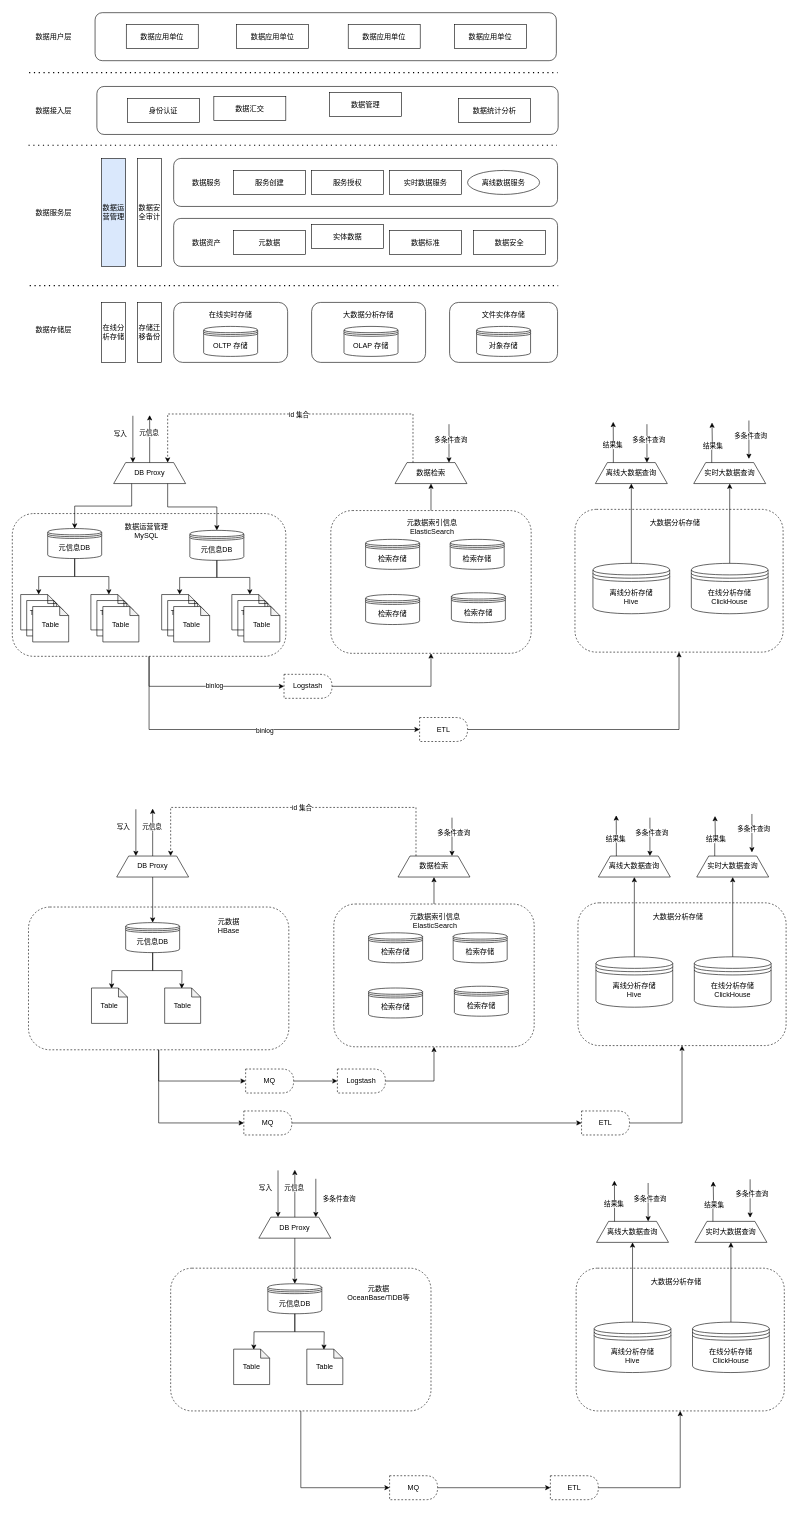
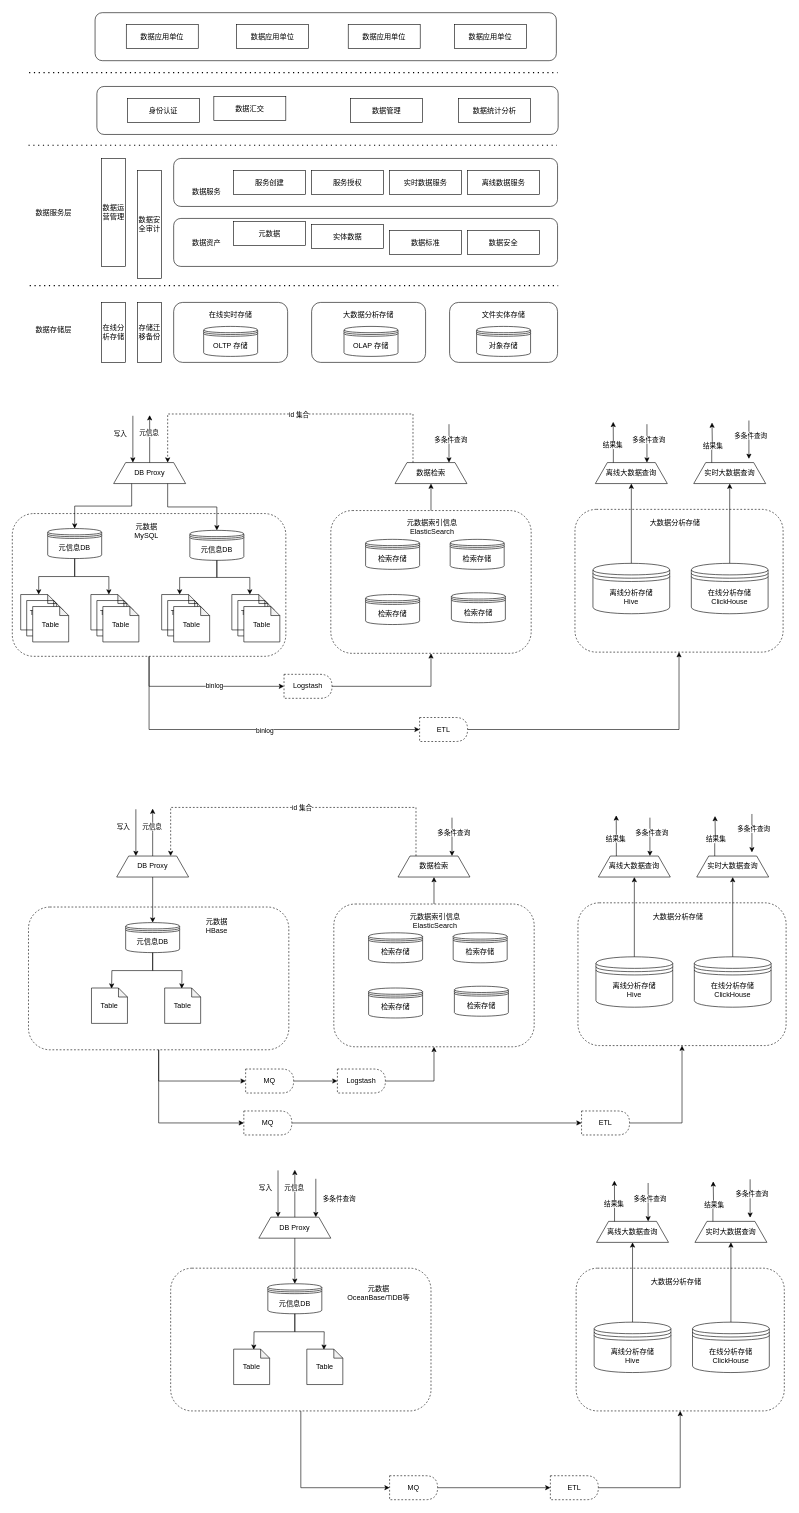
(54, 36) -> none
(366, 104) -> (387, 110)
(54, 110) -> none
(207, 182) -> (207, 191)
(504, 182) -> (504, 182)
(114, 212) -> (114, 212)
(150, 212) -> (150, 224)
(270, 242) -> (270, 233)
(510, 242) -> (504, 242)
(147, 531) -> (147, 531)
(229, 926) -> (217, 926)
